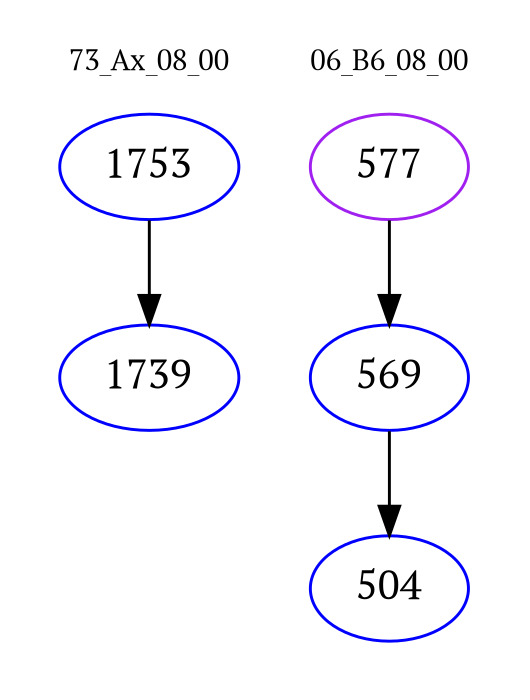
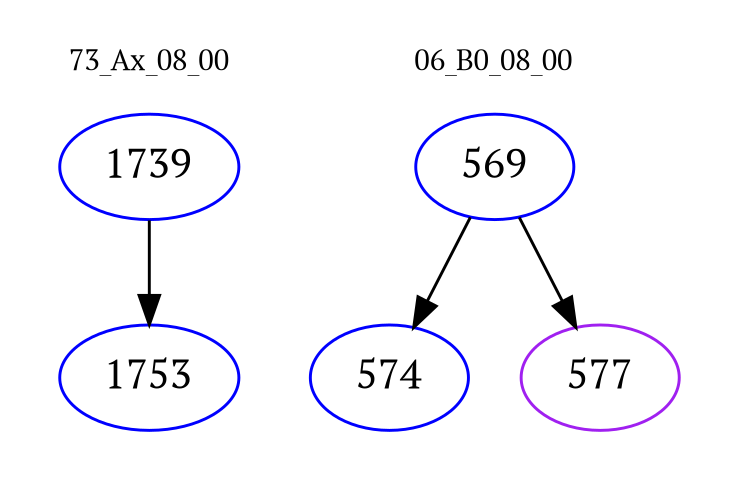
(391, 63) -> (495, 63)
(149, 258) -> (149, 258)
(389, 258) -> (541, 259)
(389, 588) -> (389, 378)
